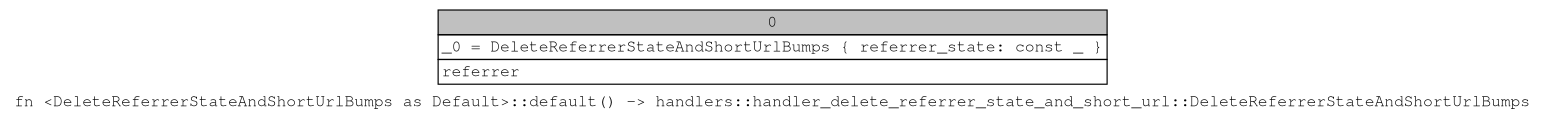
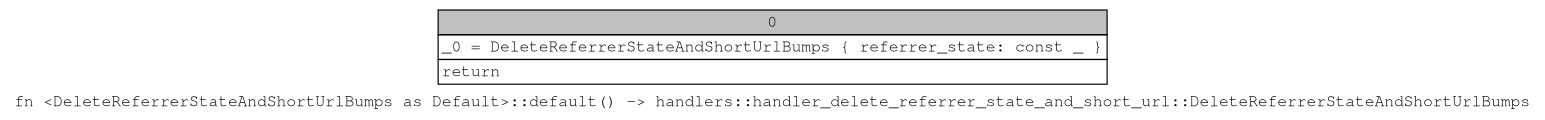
(481, 71) -> (471, 71)
